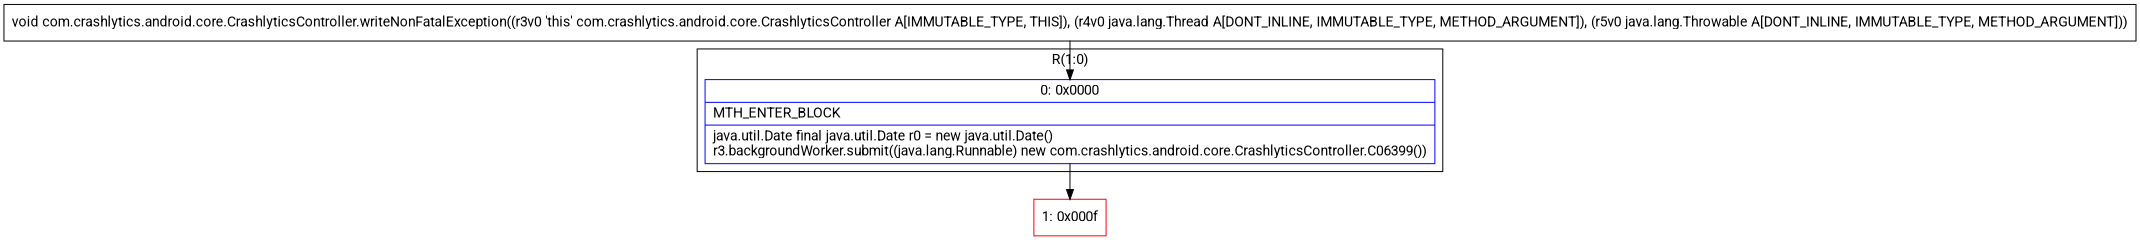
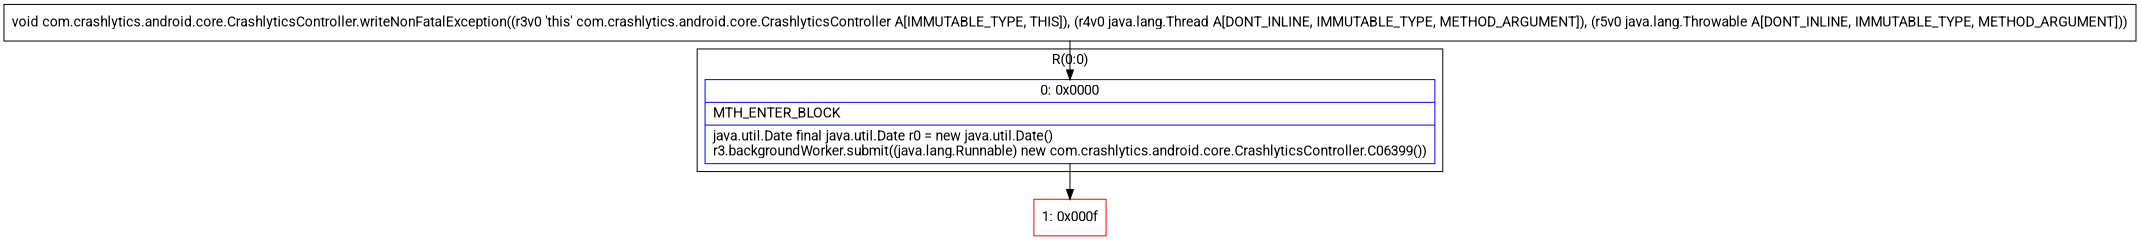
(1070, 60) -> (1070, 60)
